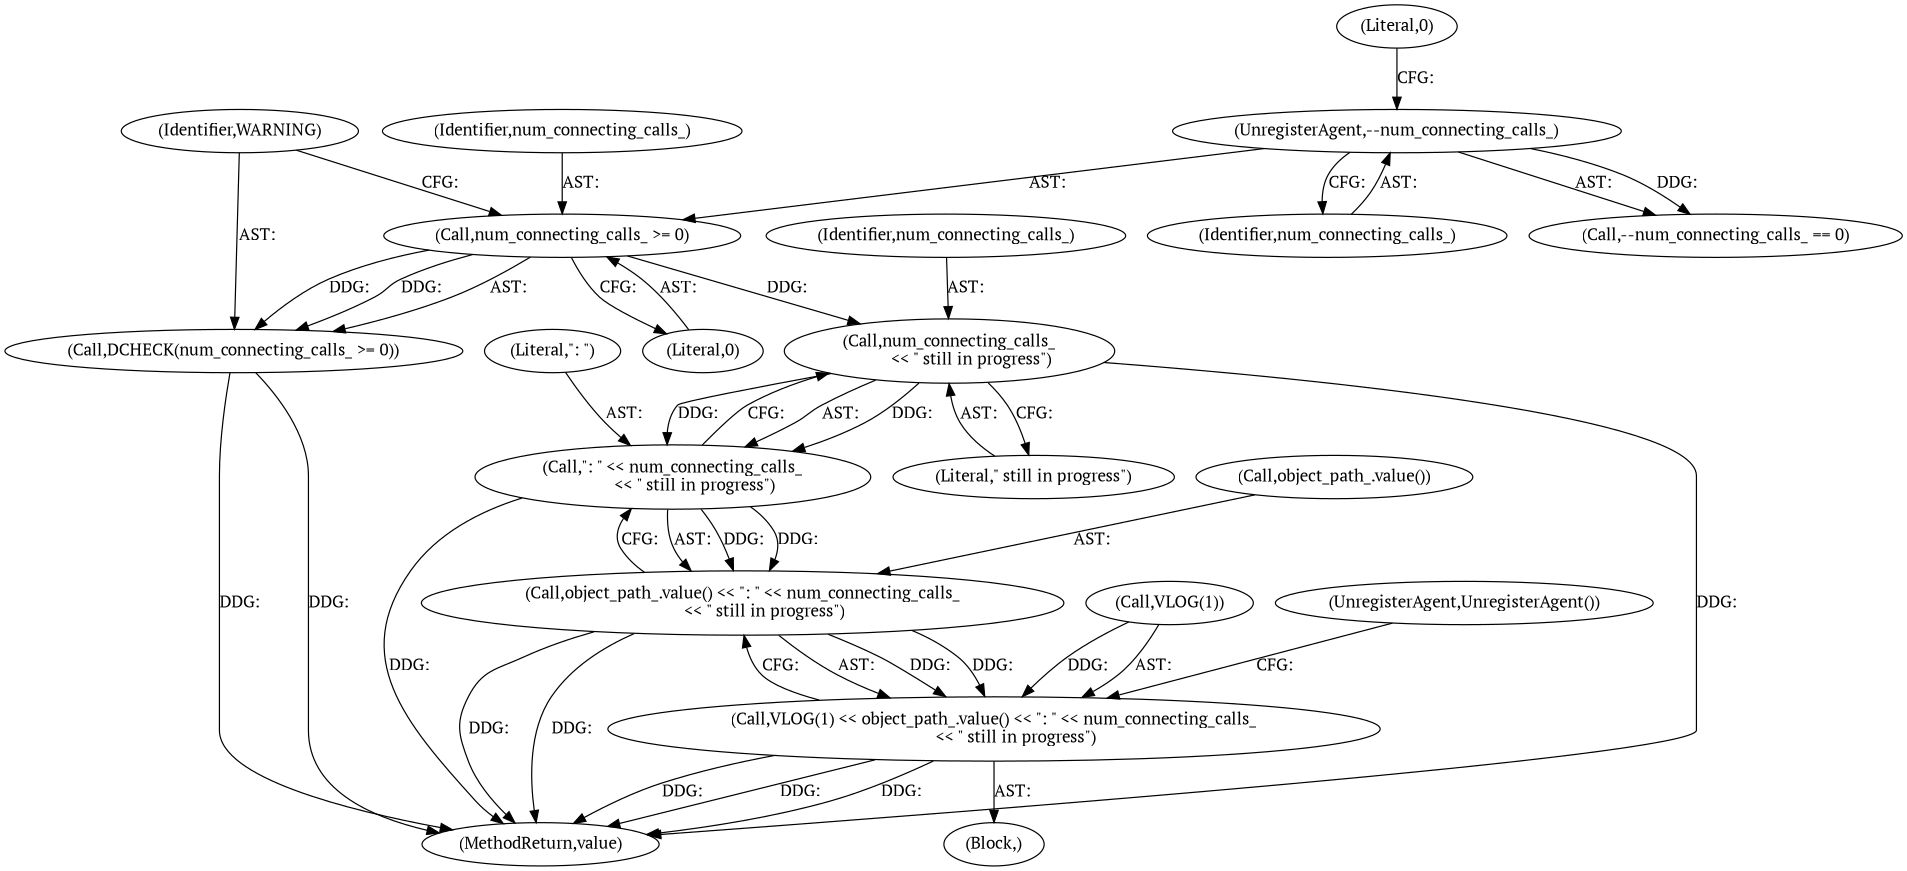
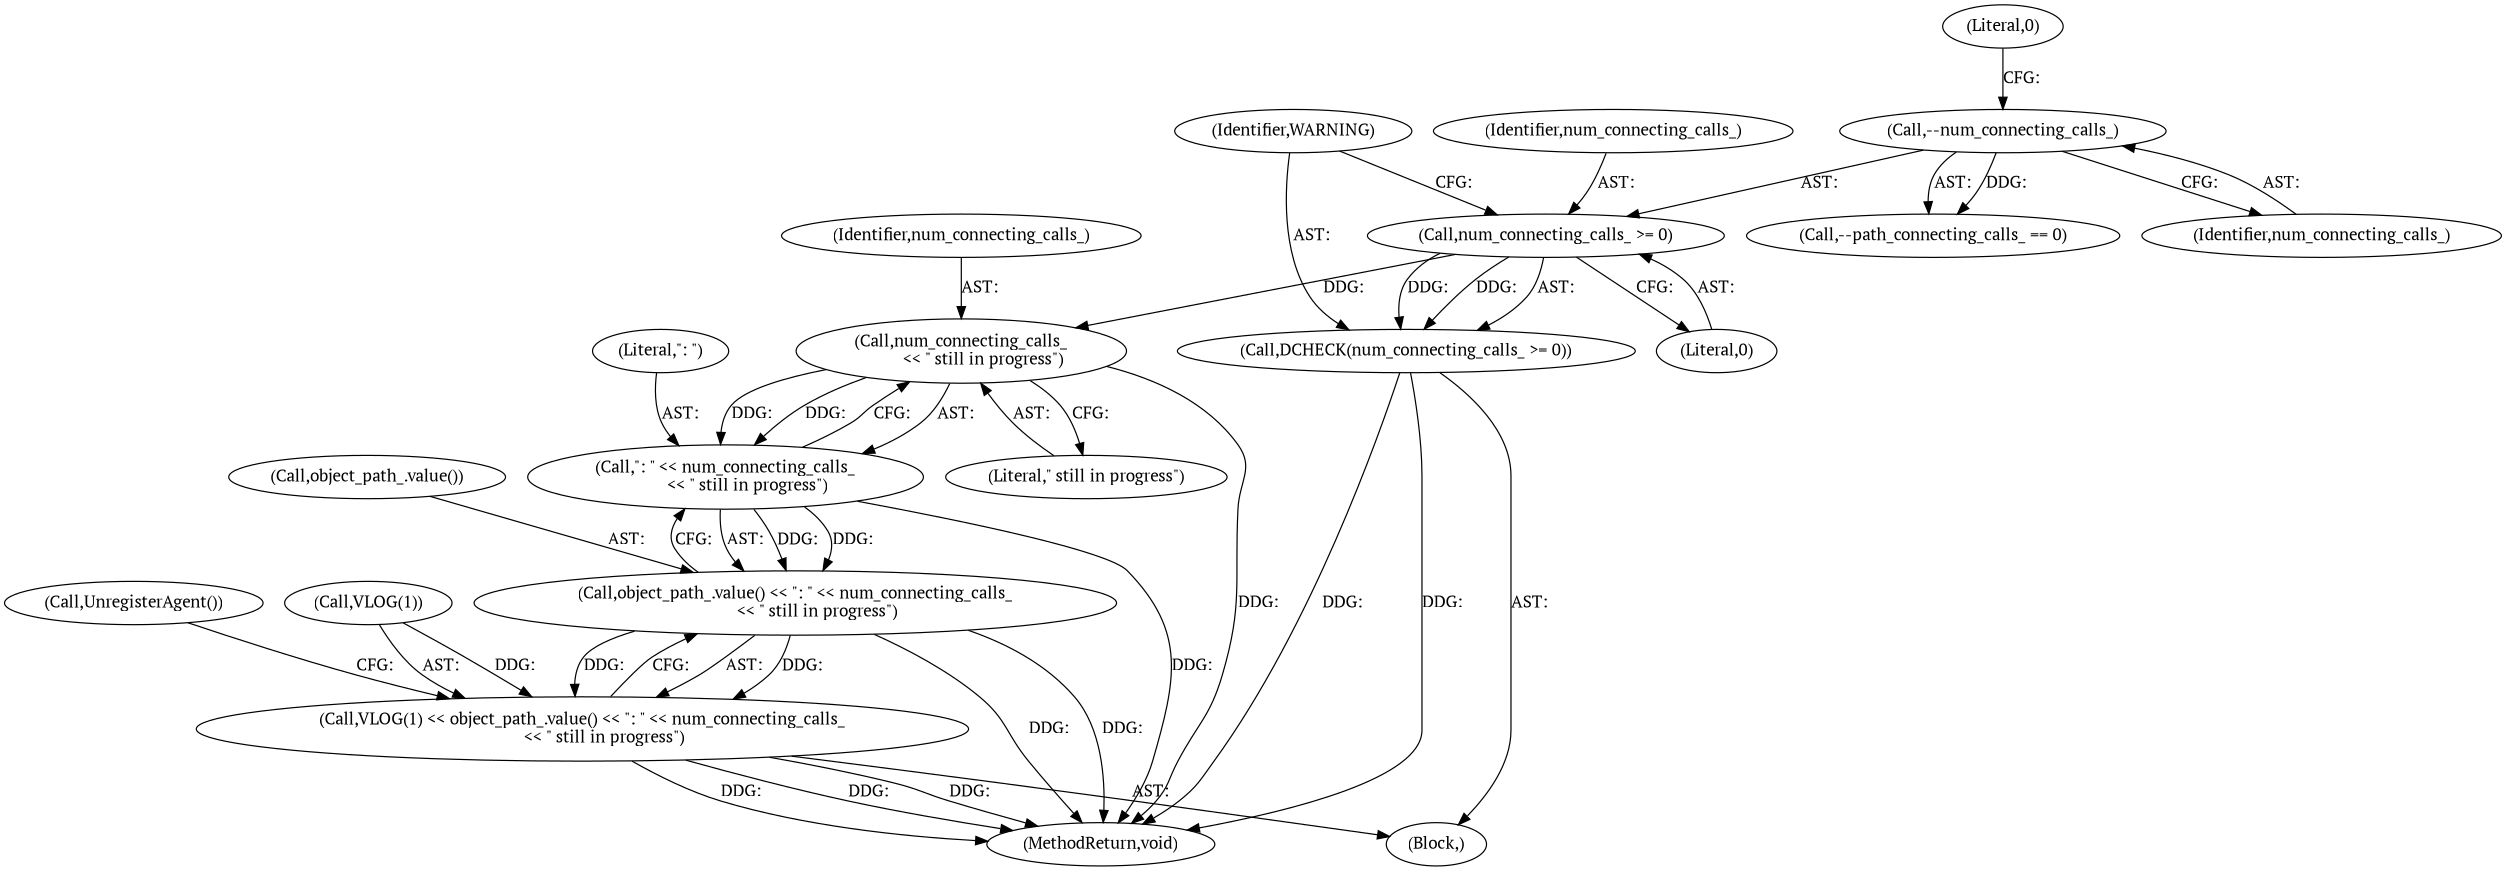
(1397, 131) -> (2003, 131)
(1716, 236) -> (1933, 236)
none -> (1511, 587)
(1464, 603) -> (134, 603)
(541, 844) -> (1101, 844)
